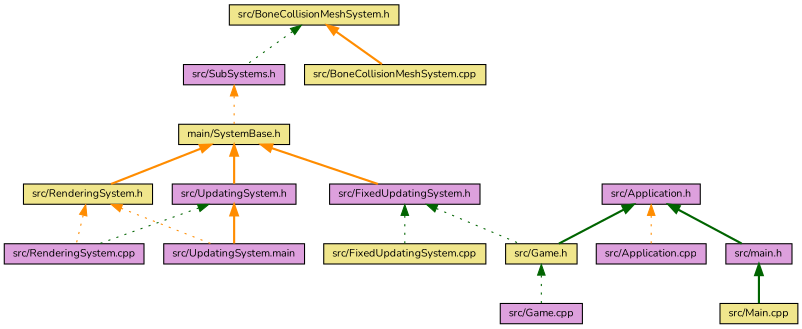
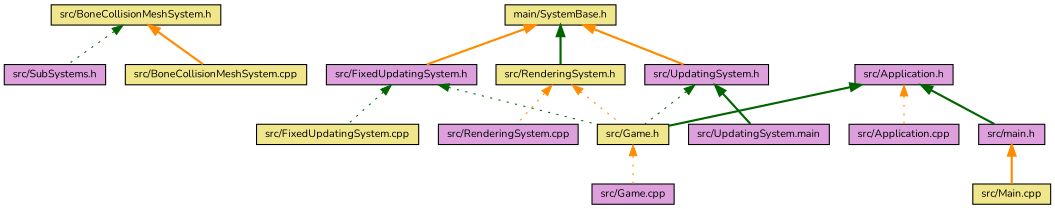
(234, 110) -> none
(156, 166) -> (561, 50)
(147, 227) -> (666, 108)
(168, 227) -> (601, 108)
(234, 230) -> (733, 105)
(541, 289) -> (633, 170)
(759, 289) -> (1012, 170)
